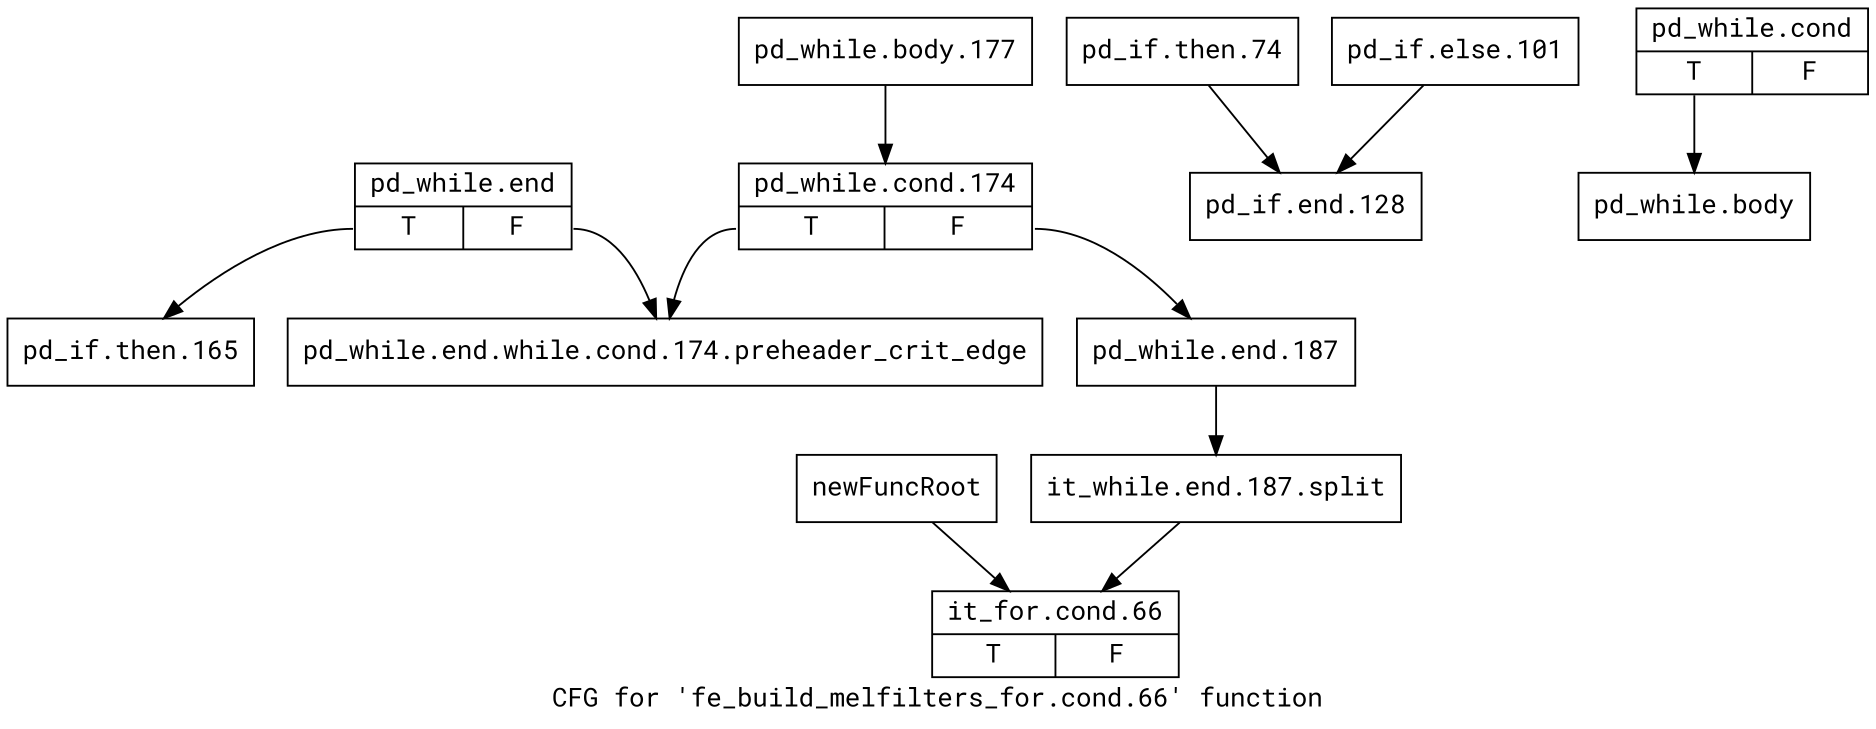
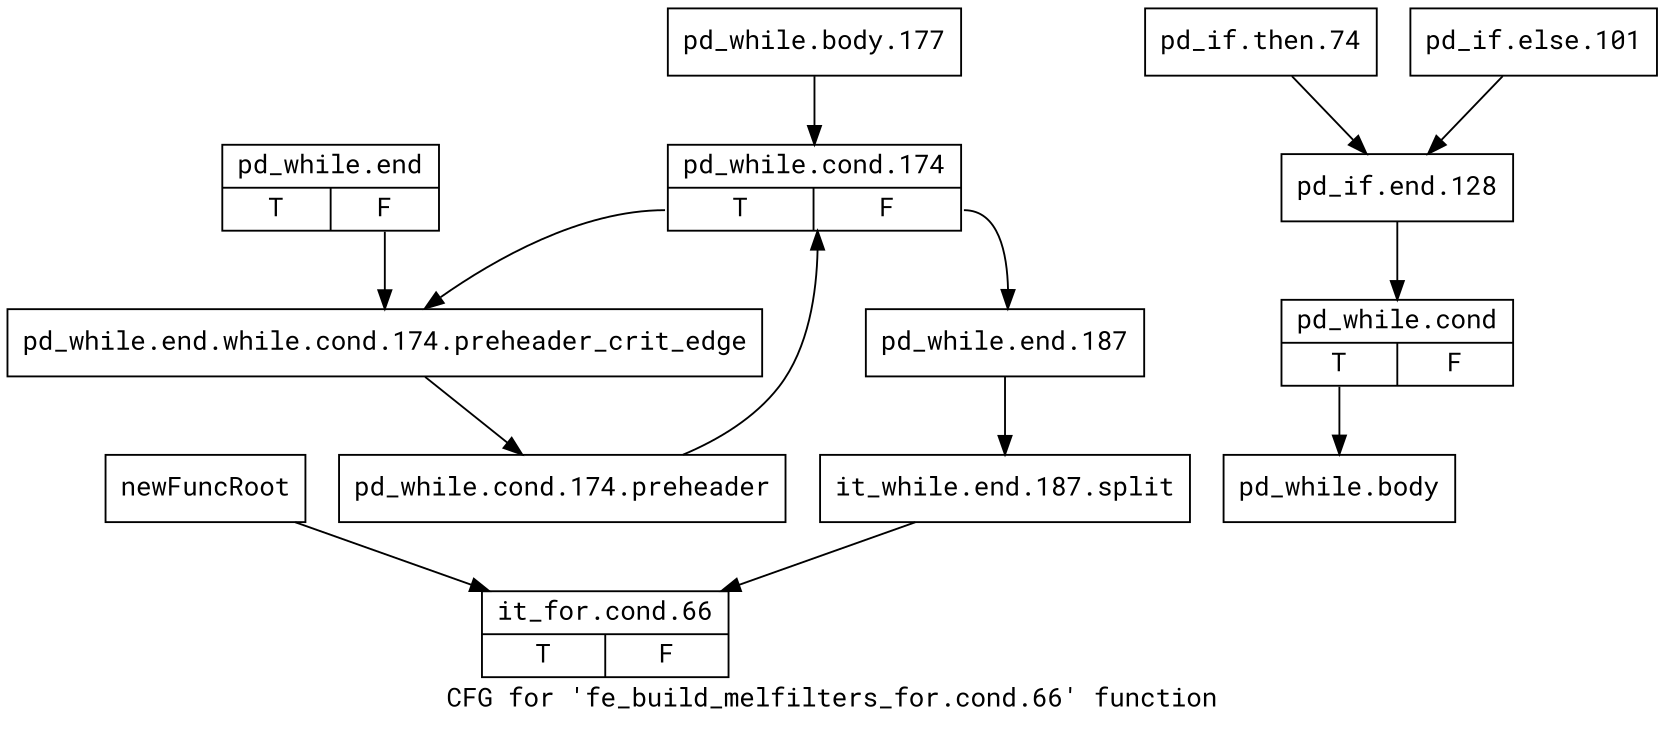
none -> (1397, 251)
(131, 352) -> none
none -> (562, 488)
